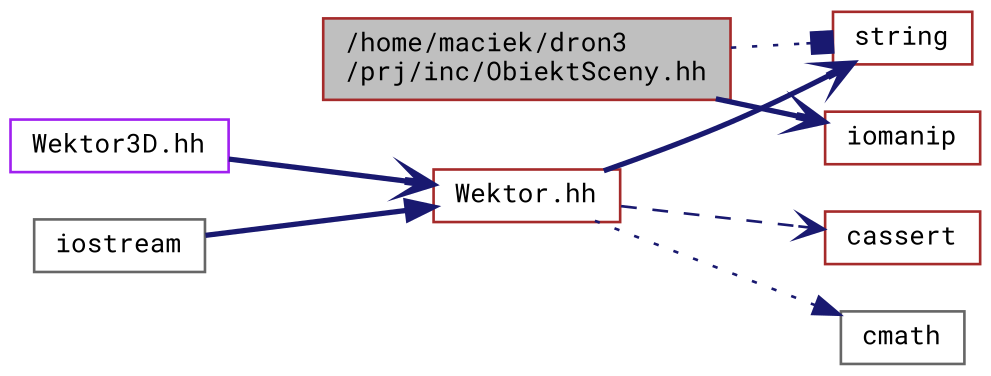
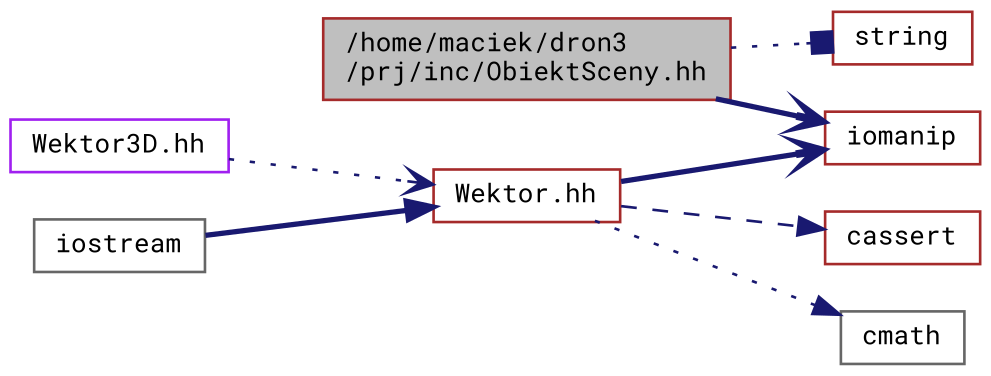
(718, 127) -> (710, 168)
(318, 170) -> (318, 170)
(709, 216) -> (709, 216)
